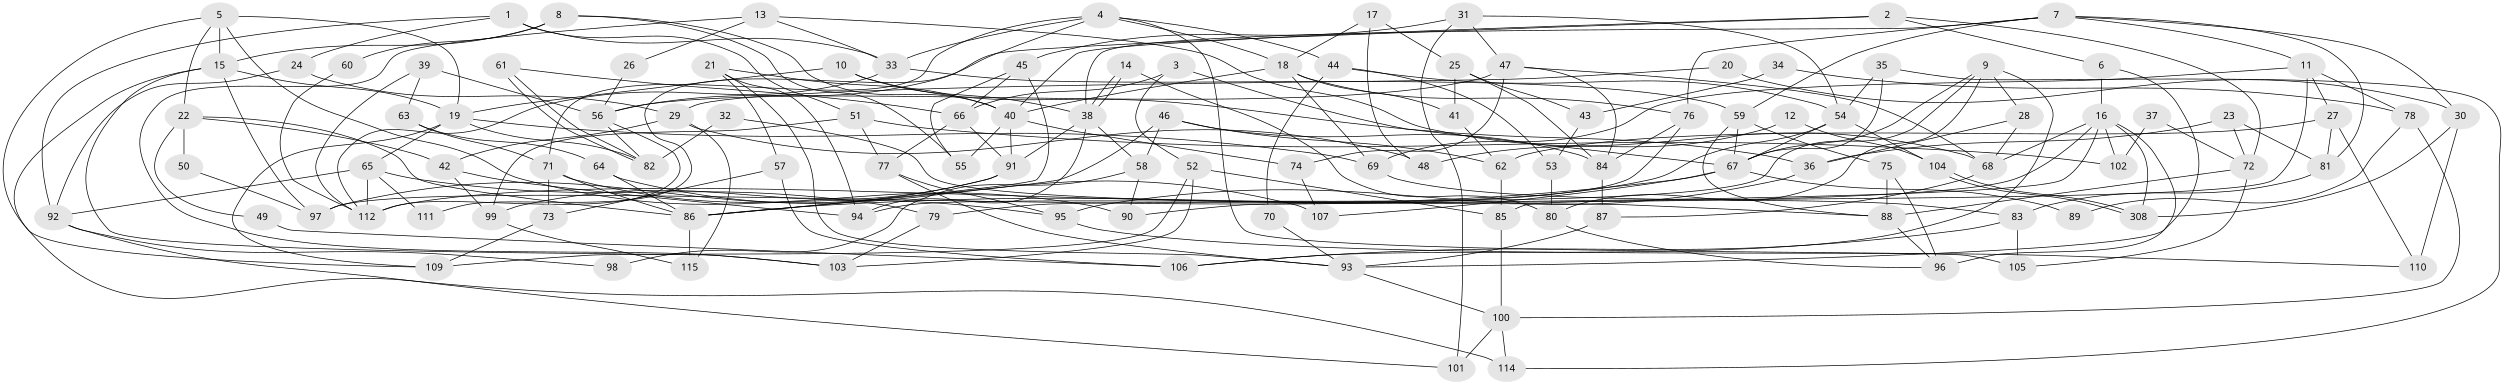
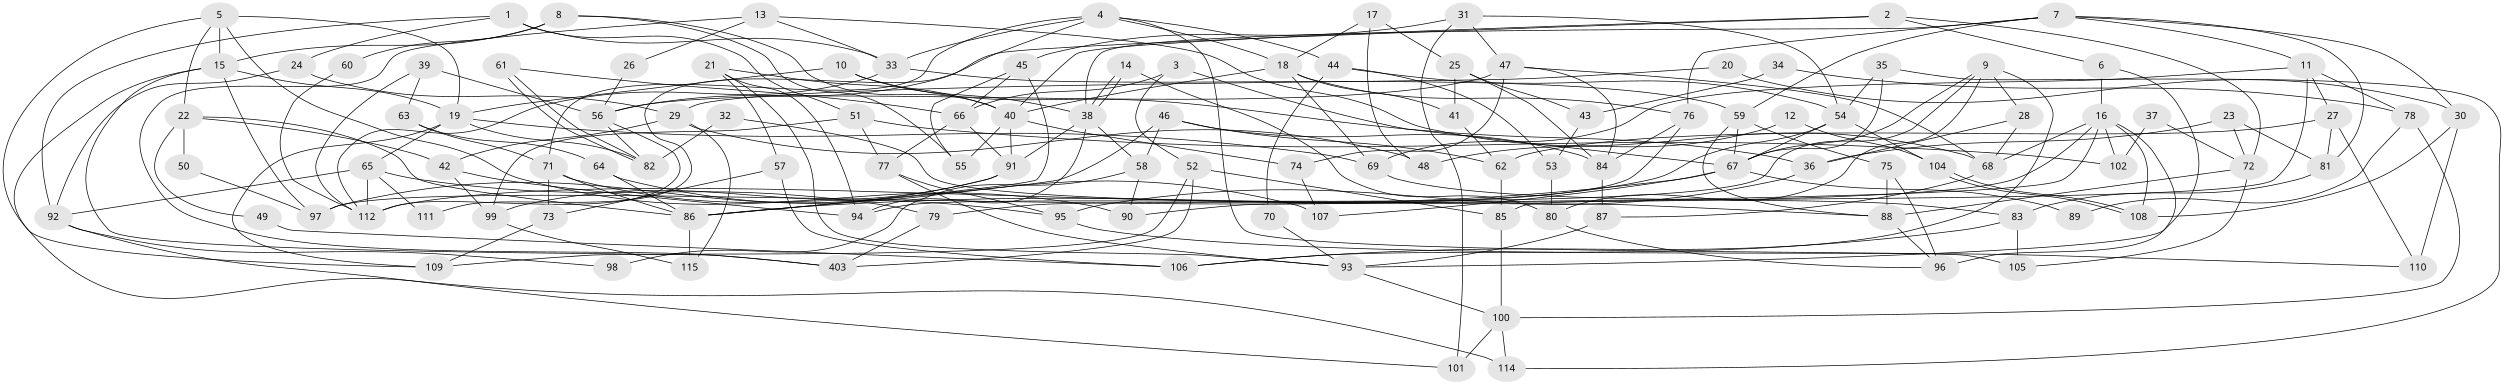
(2139, 217) -> (2139, 217)
(838, 268) -> (838, 268)
